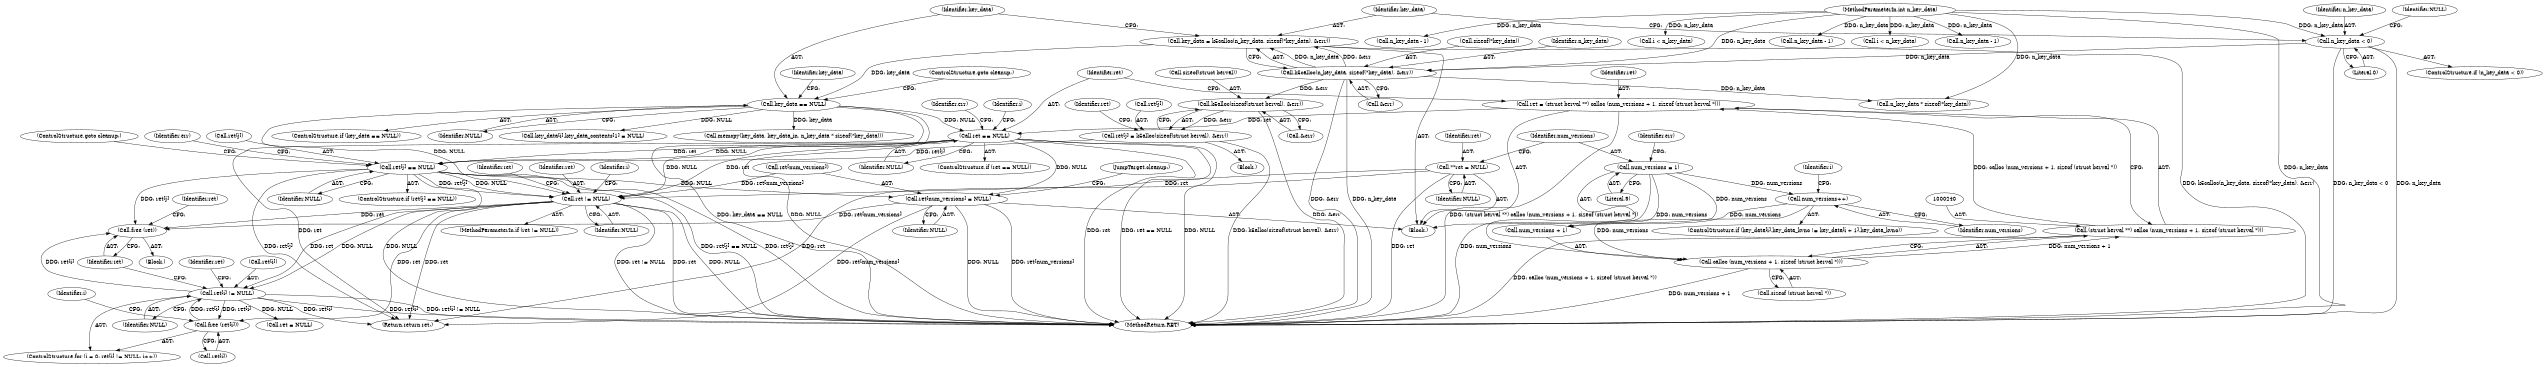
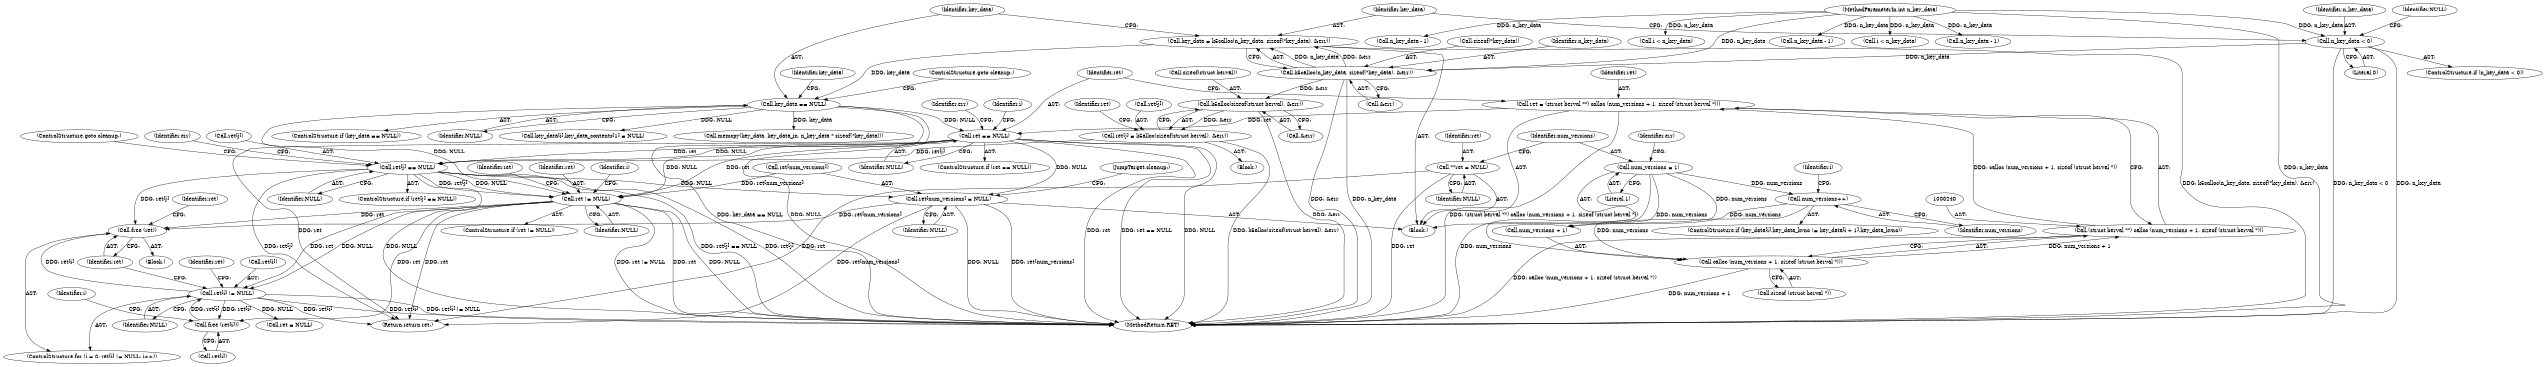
(1924, 105) -> none
(865, 192) -> none
(1618, 199) -> (1618, 199)
(509, 231) -> (509, 231)
(158, 340) -> (26, 264)
